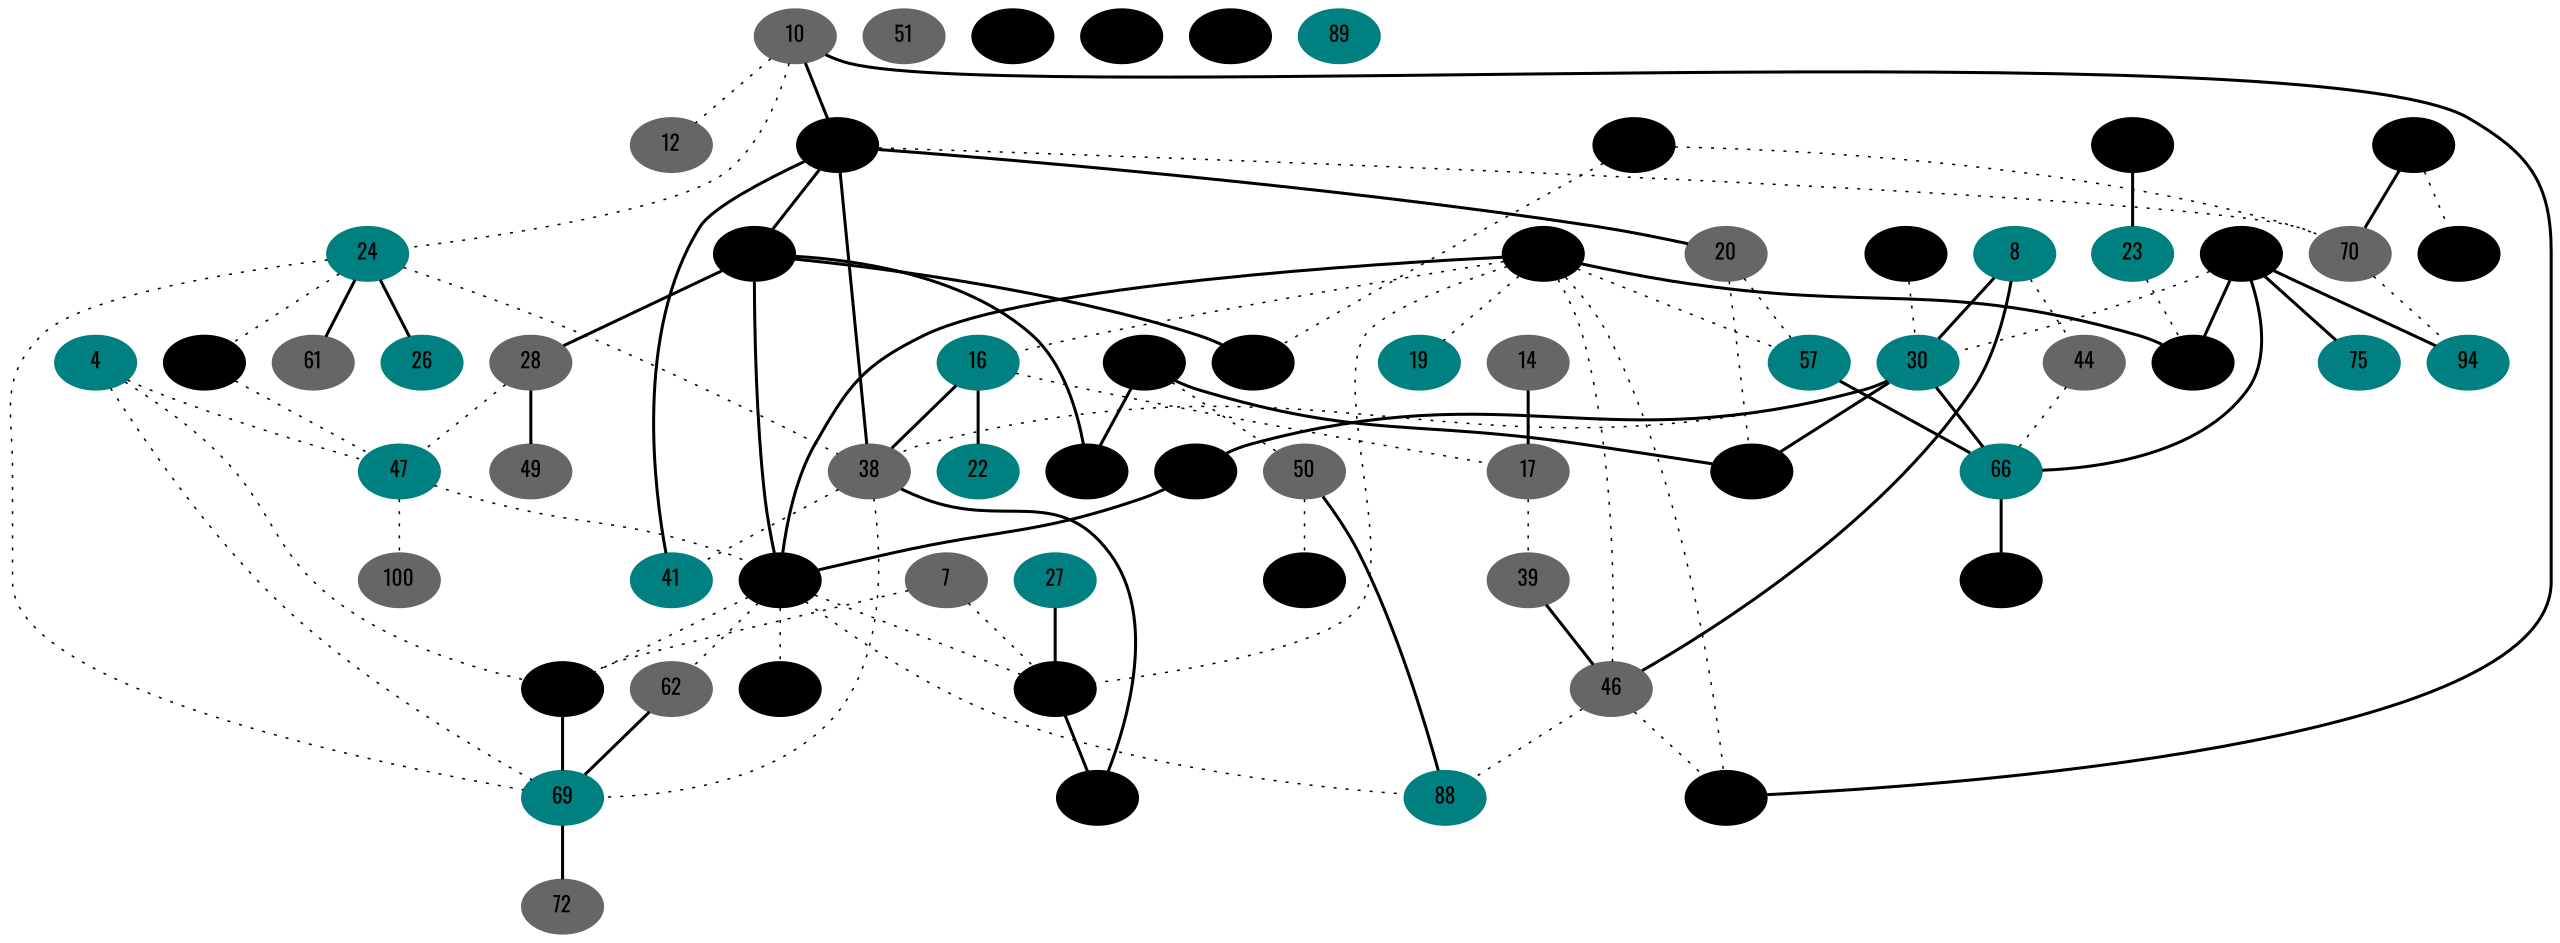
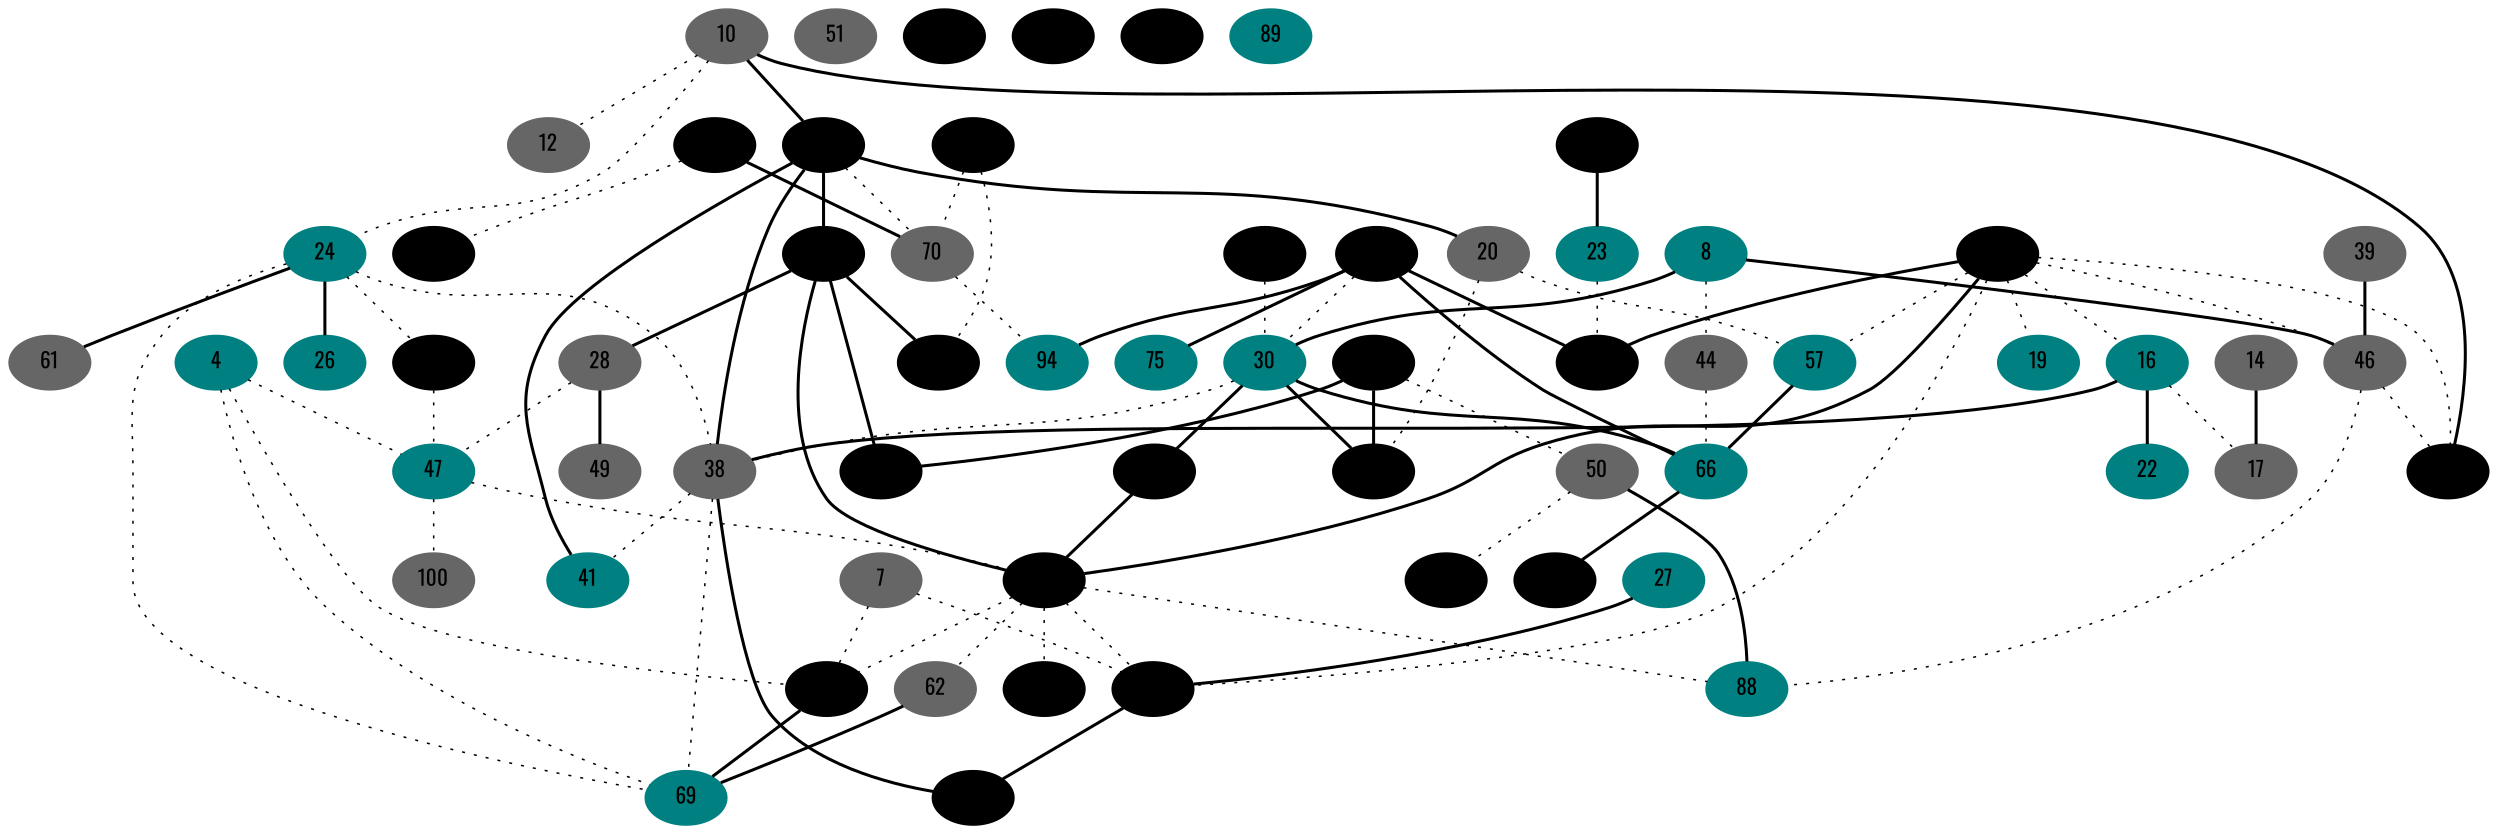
(1528, 526) -> none
(563, 907) -> none
